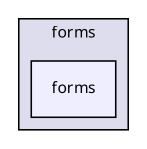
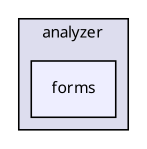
(74, 34) -> (74, 34)
